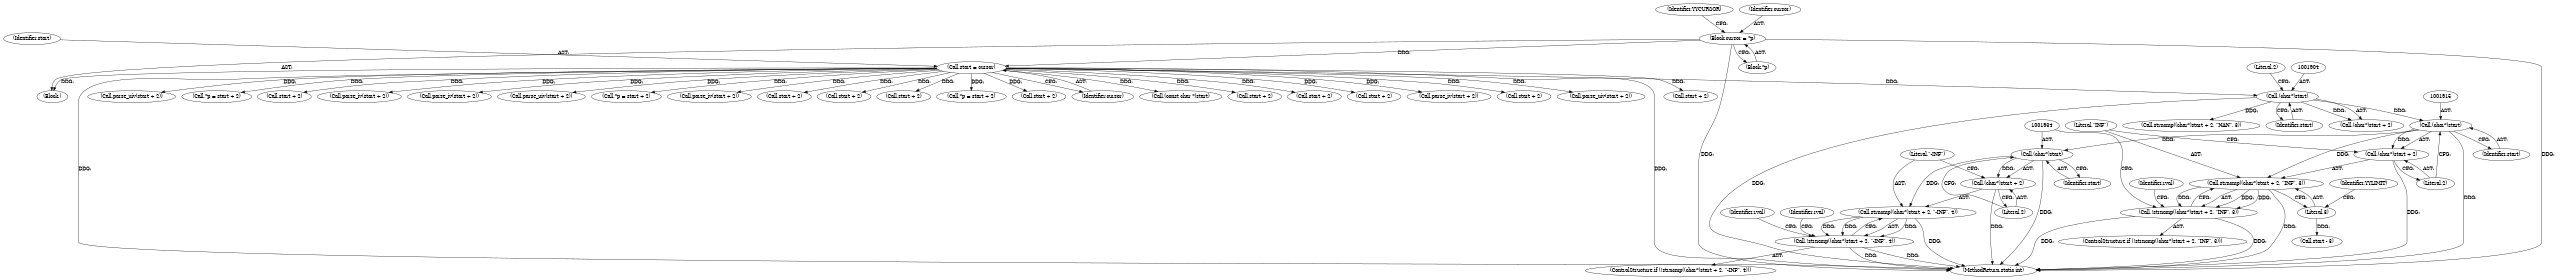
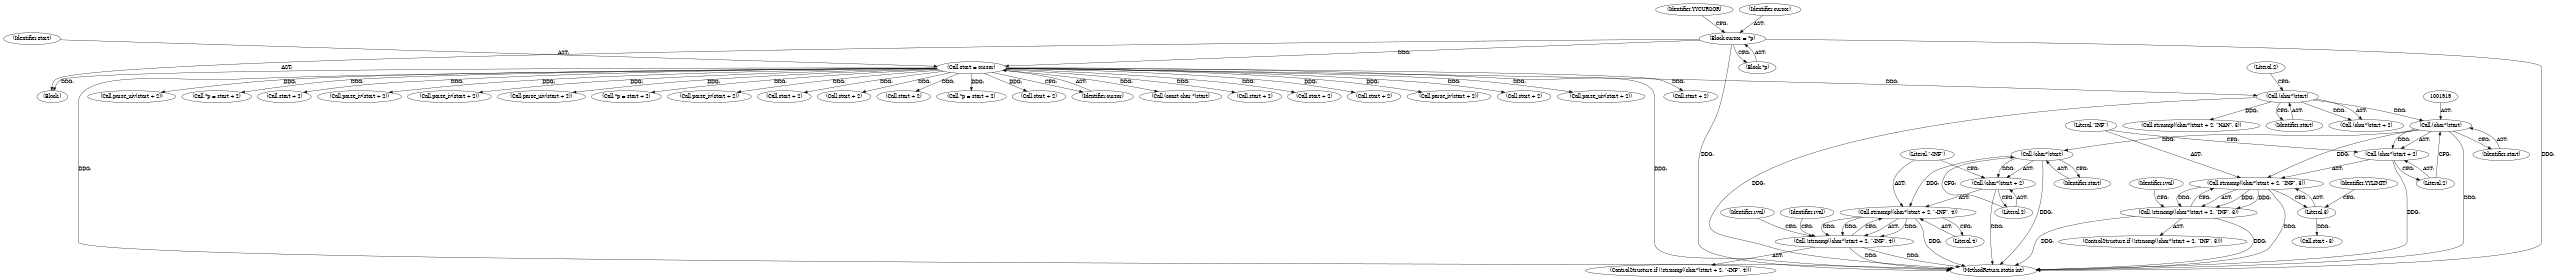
(2308, 68) -> none
(2441, 97) -> (2441, 97)
(2042, 126) -> none
none -> (1965, 242)
